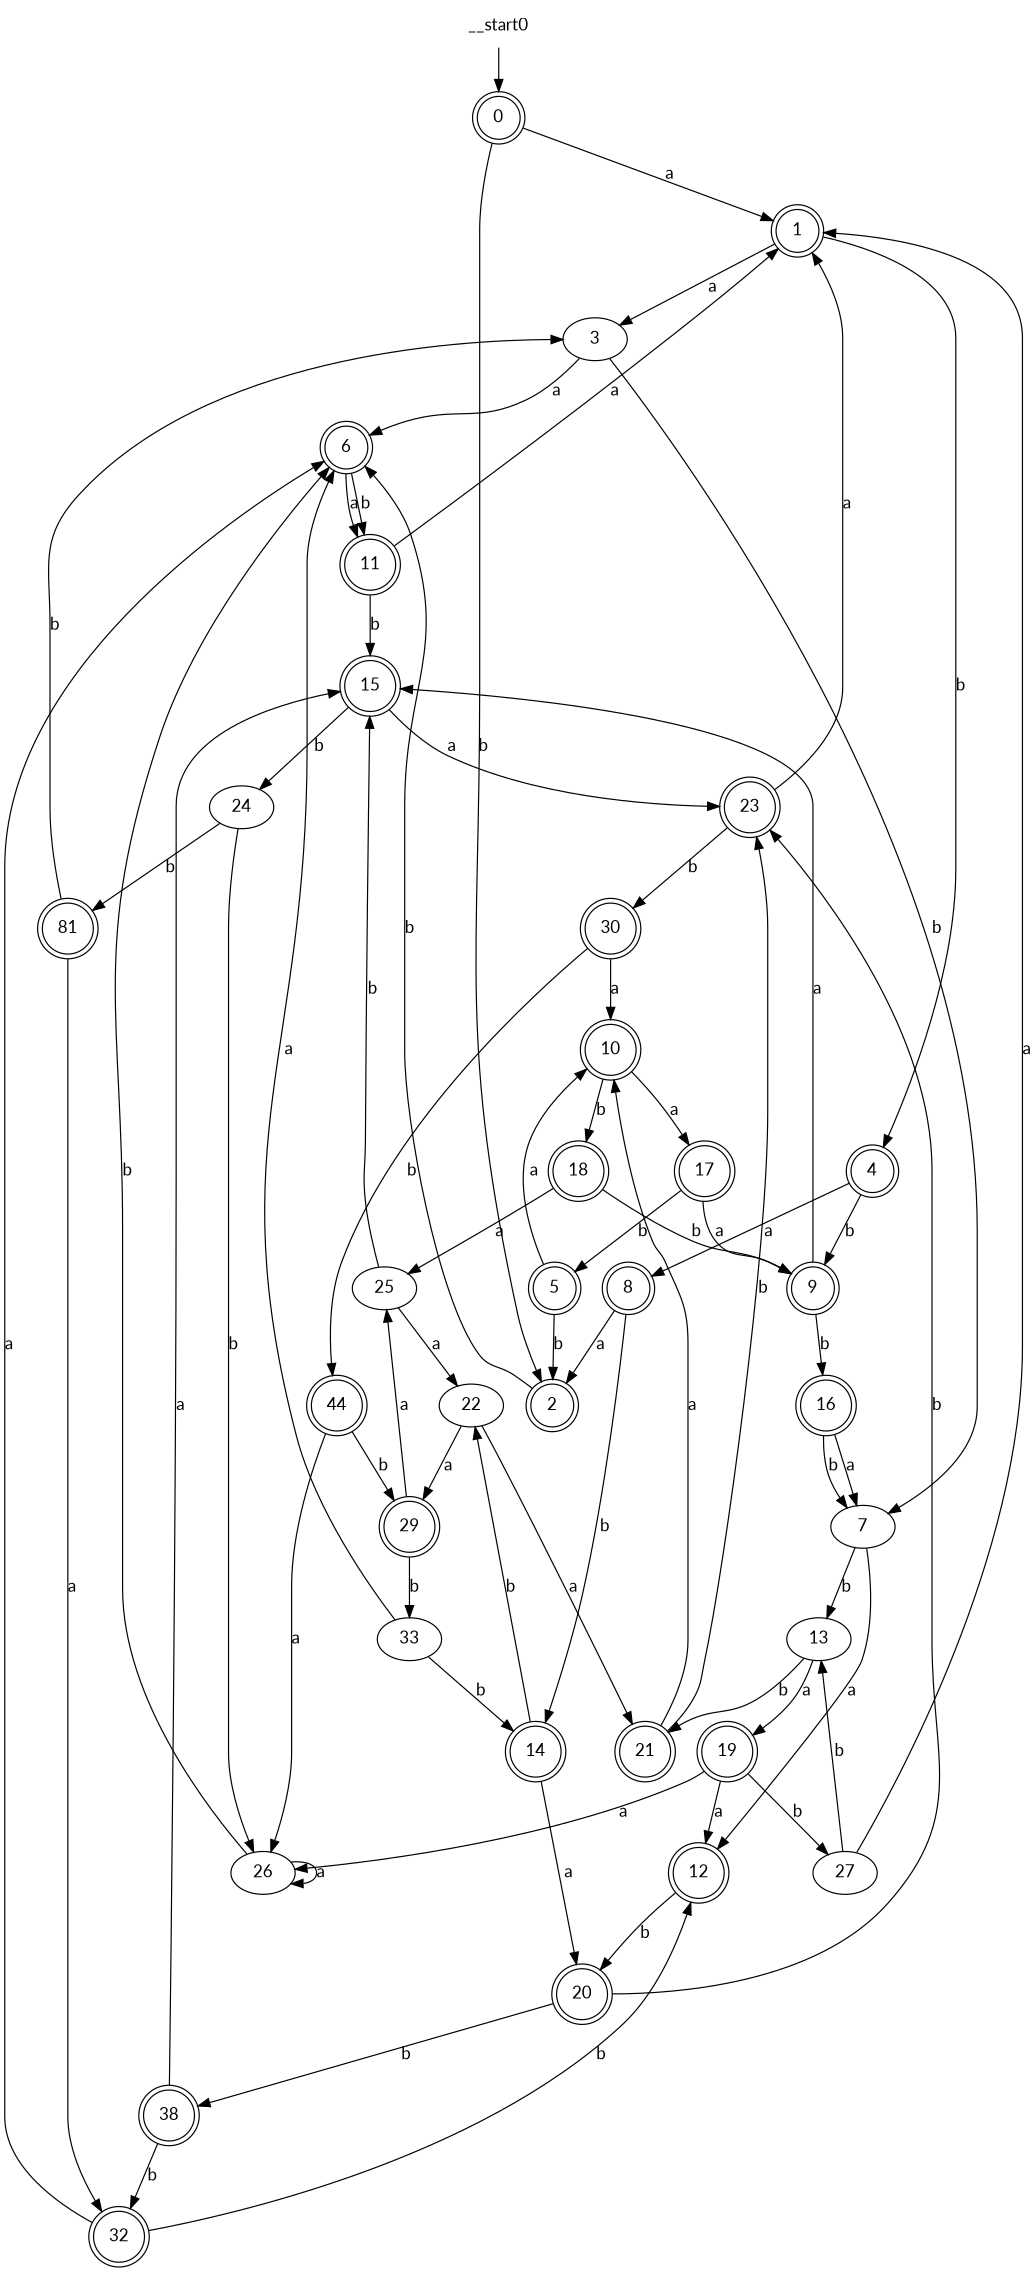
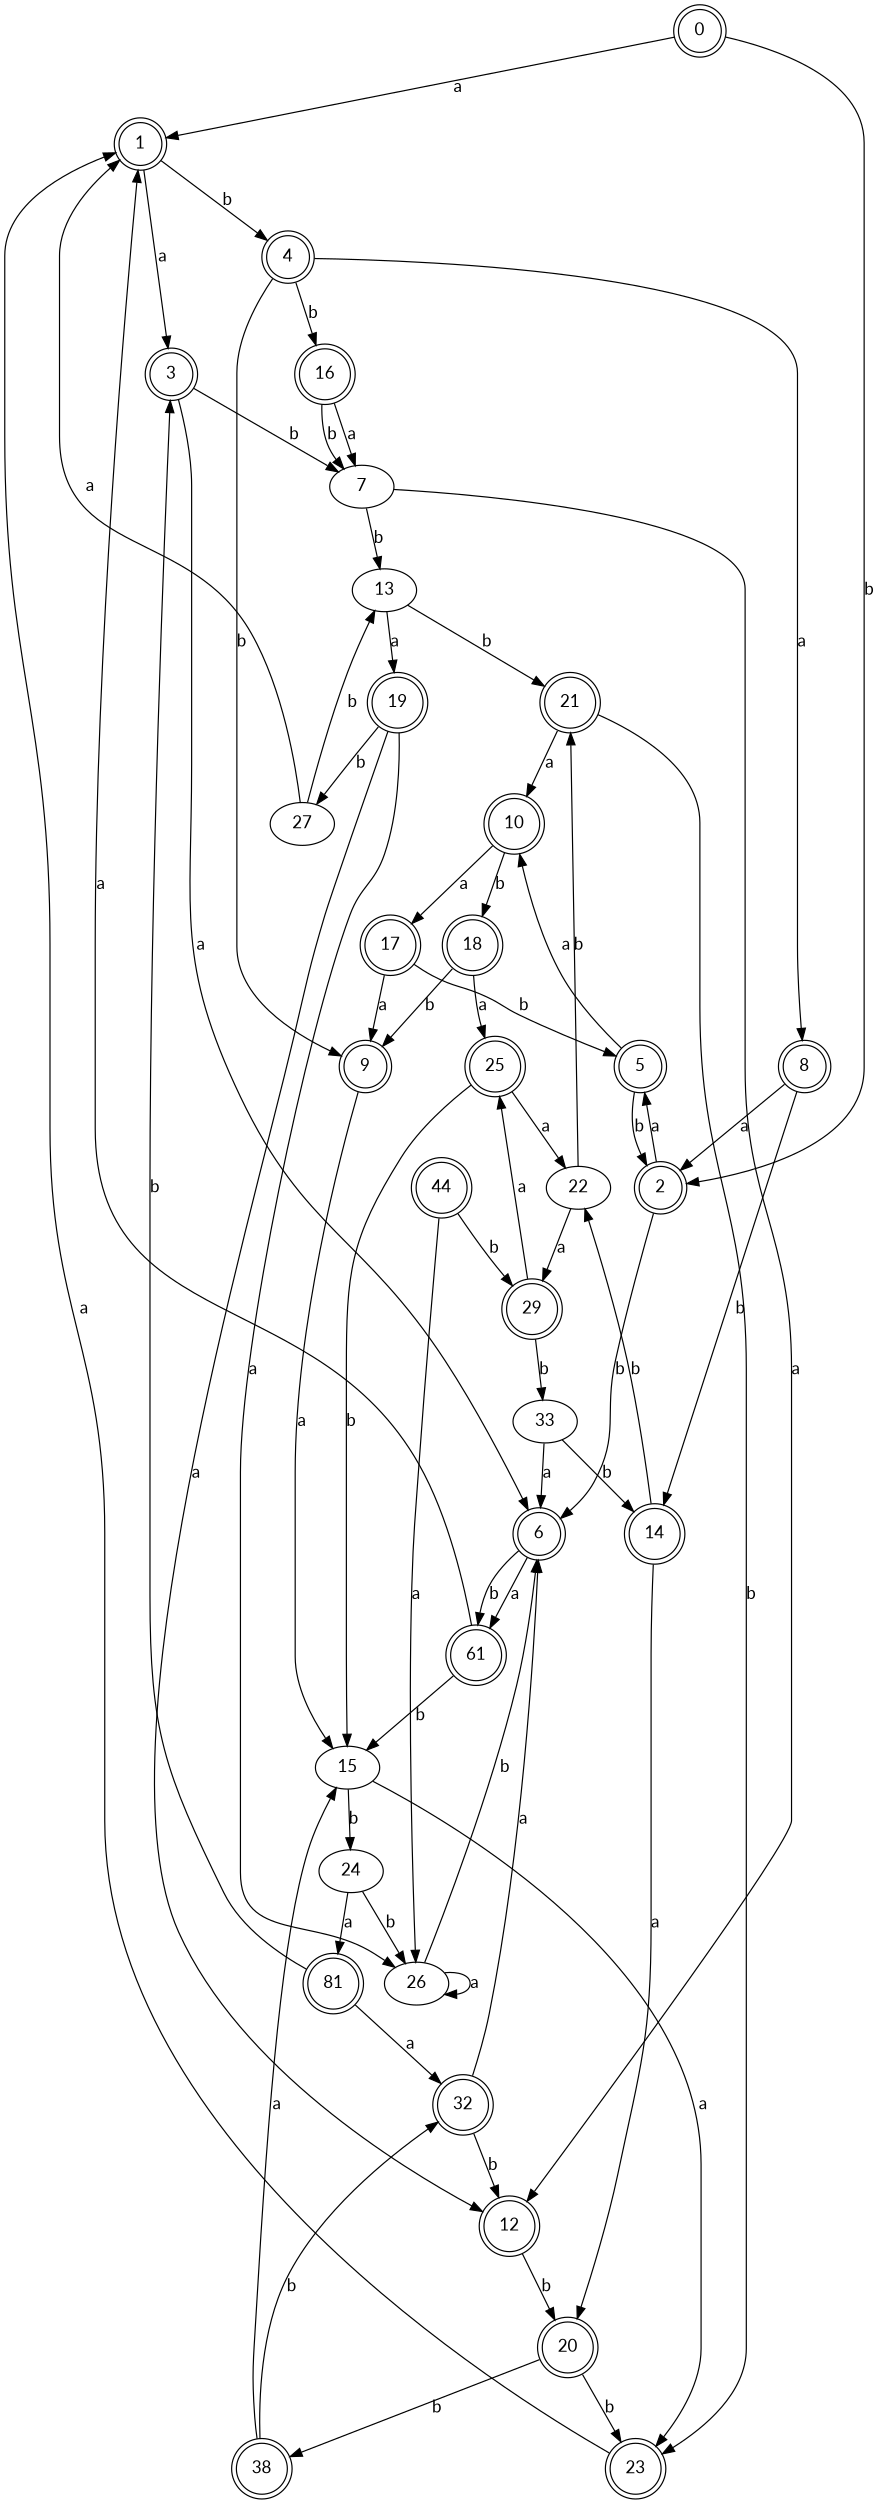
(499, 26) -> none
(595, 339) -> (171, 374)
(370, 565) -> (476, 1655)
(370, 686) -> (348, 1768)
(170, 868) -> (348, 1923)
(611, 929) -> none
none -> (652, 1133)
(384, 1288) -> (495, 1066)
(819, 1339) -> (304, 308)
(573, 1587) -> (578, 945)
